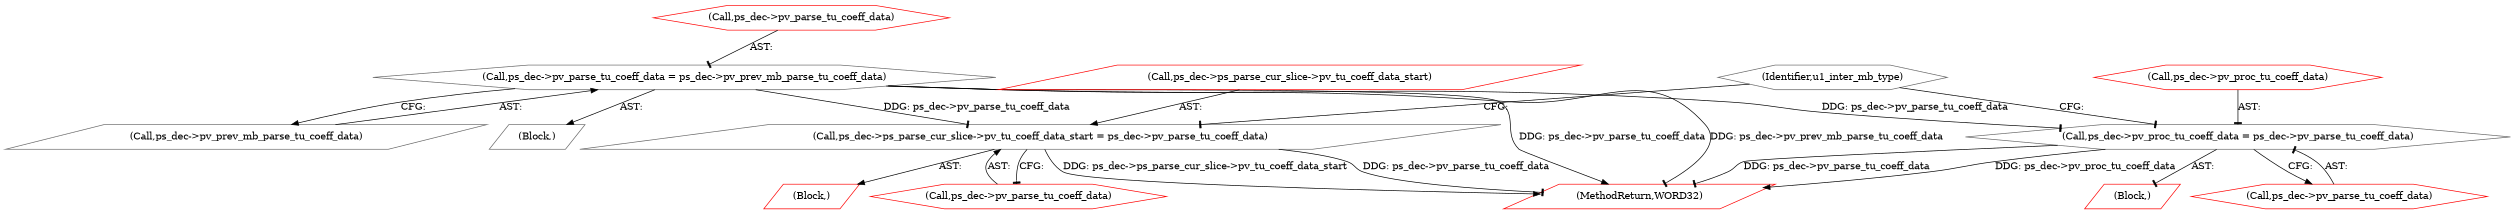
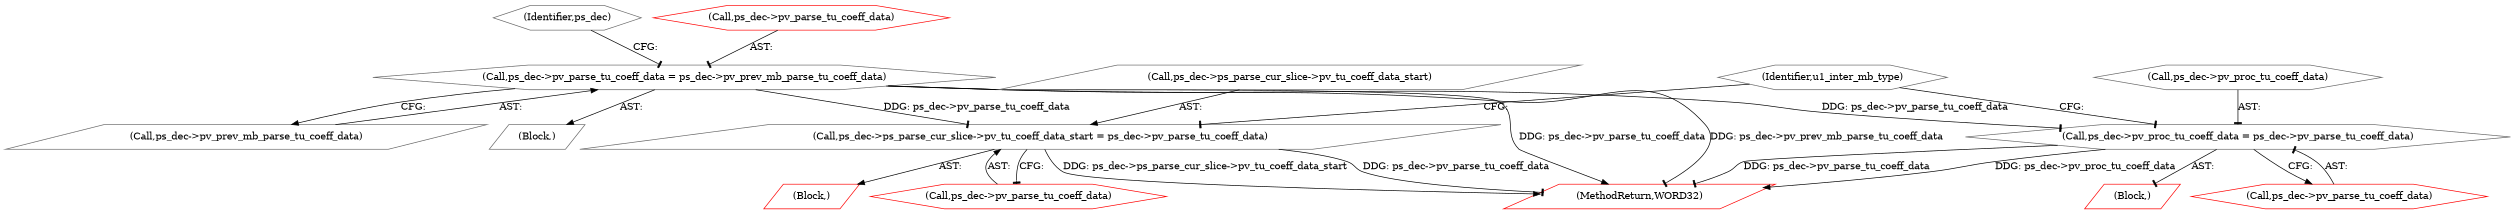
none -> (567, 18)
(1290, 77) -> (1290, 77)
(2238, 77) -> (2238, 77)
